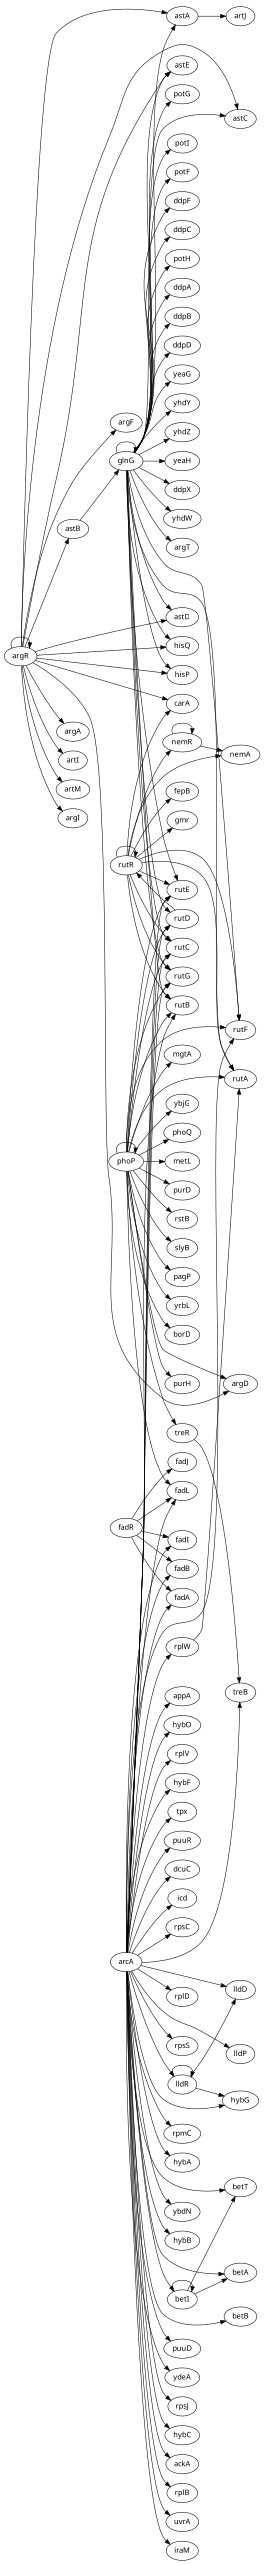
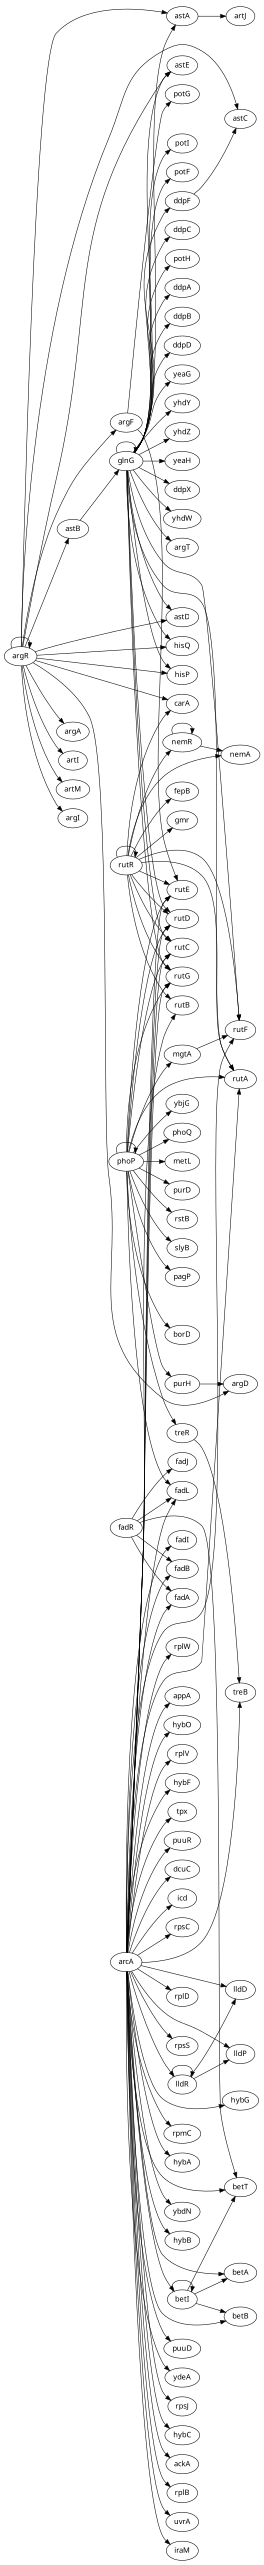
(149, 261) -> (217, 166)
(151, 279) -> (143, 258)
(143, 716) -> (161, 640)
(141, 734) -> none
(157, 894) -> (145, 891)
(168, 1037) -> (210, 1043)
(139, 1082) -> none
(182, 1306) -> none
(159, 1341) -> (209, 1384)
(221, 1369) -> (210, 1538)
(152, 1534) -> (218, 1817)
(207, 2091) -> (209, 2071)
none -> (208, 2307)
